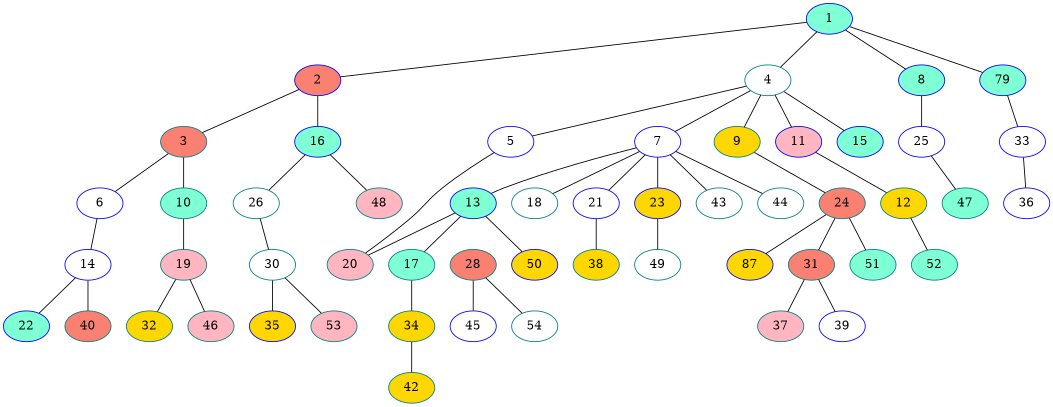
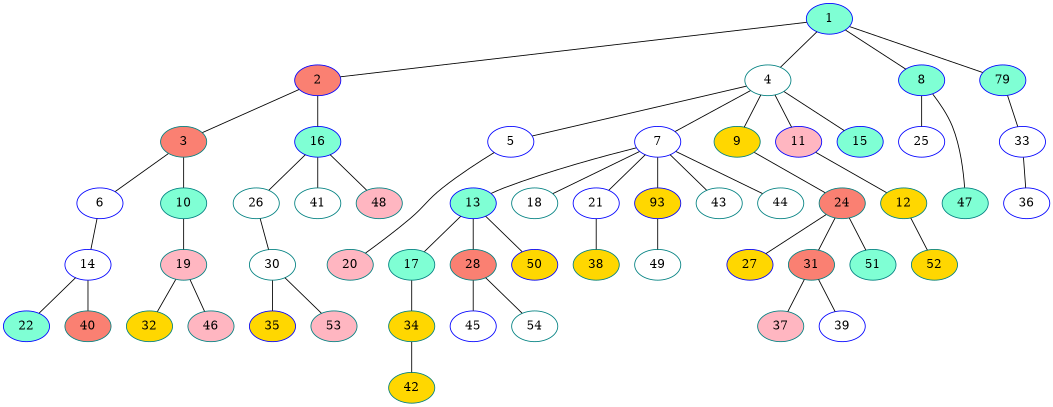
(943, 173) -> (956, 138)
none -> (318, 203)
(658, 203) -> (658, 203)
(412, 234) -> (473, 234)
(750, 265) -> (750, 265)
(934, 265) -> (934, 265)
